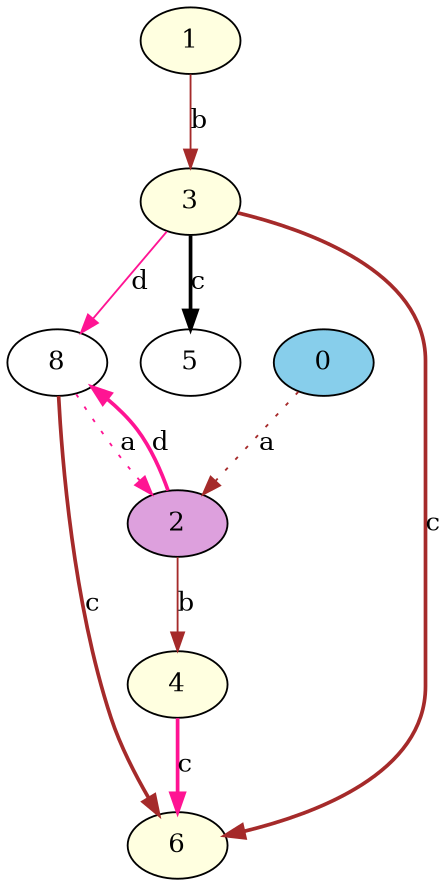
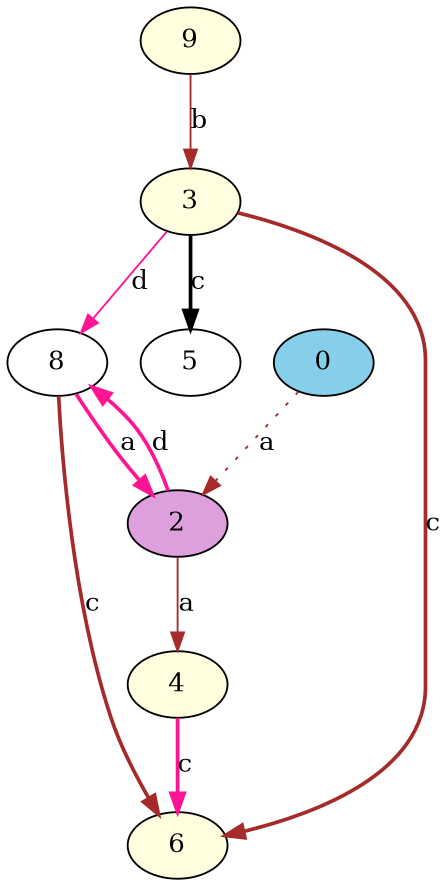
(191, 41) -> (191, 41)
(106, 439) -> (106, 439)
(187, 604) -> (187, 604)
